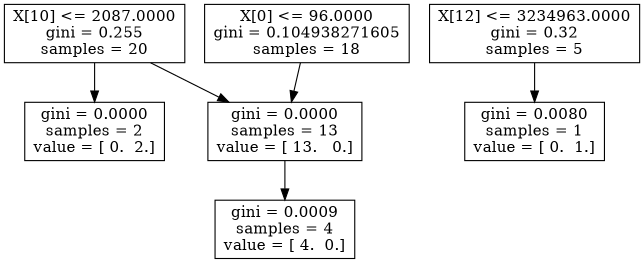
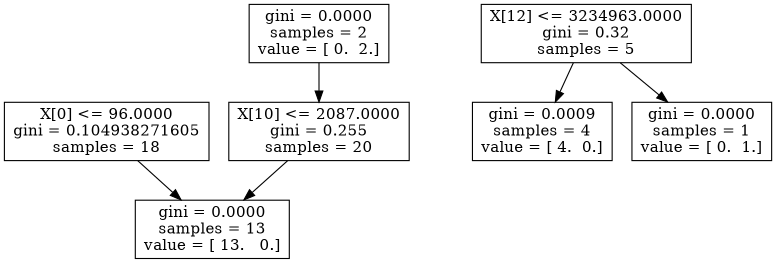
(95, 77) -> (319, 77)
(535, 131) -> (702, 131)
(285, 175) -> (567, 77)
